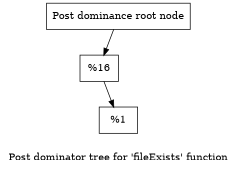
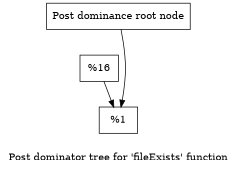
(110, 39) -> (125, 65)
